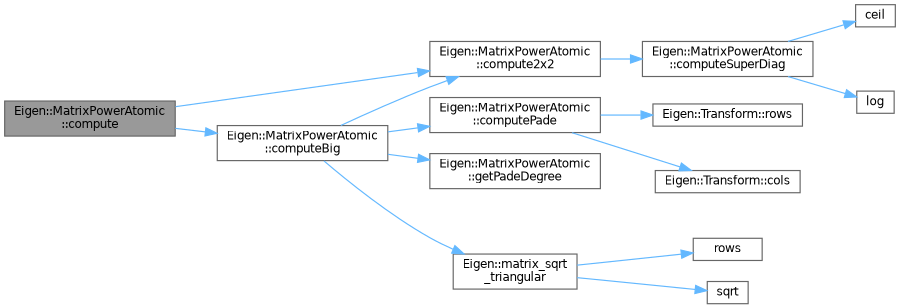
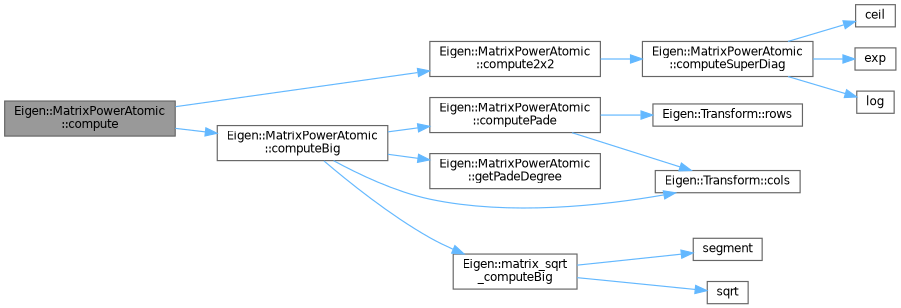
none -> (875, 59)
(394, 102) -> (495, 207)
(728, 249) -> (728, 249)
(515, 272) -> (515, 272)
